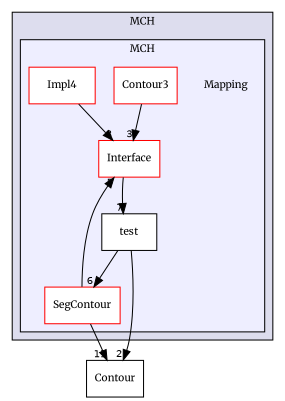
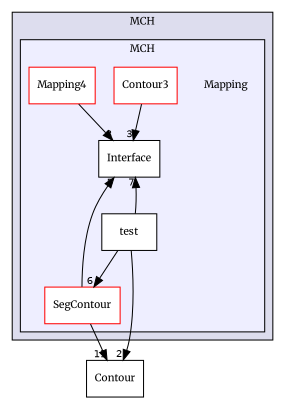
(62, 86) -> (62, 86)
(129, 159) -> (129, 159)
(122, 190) -> (136, 201)
